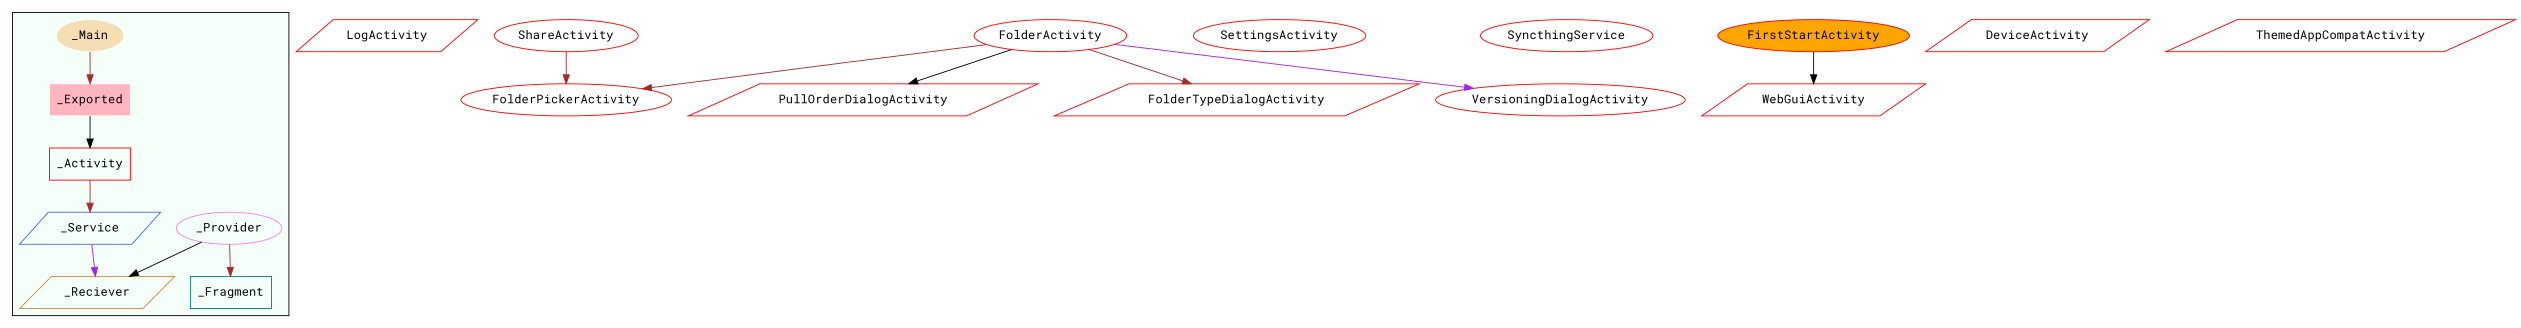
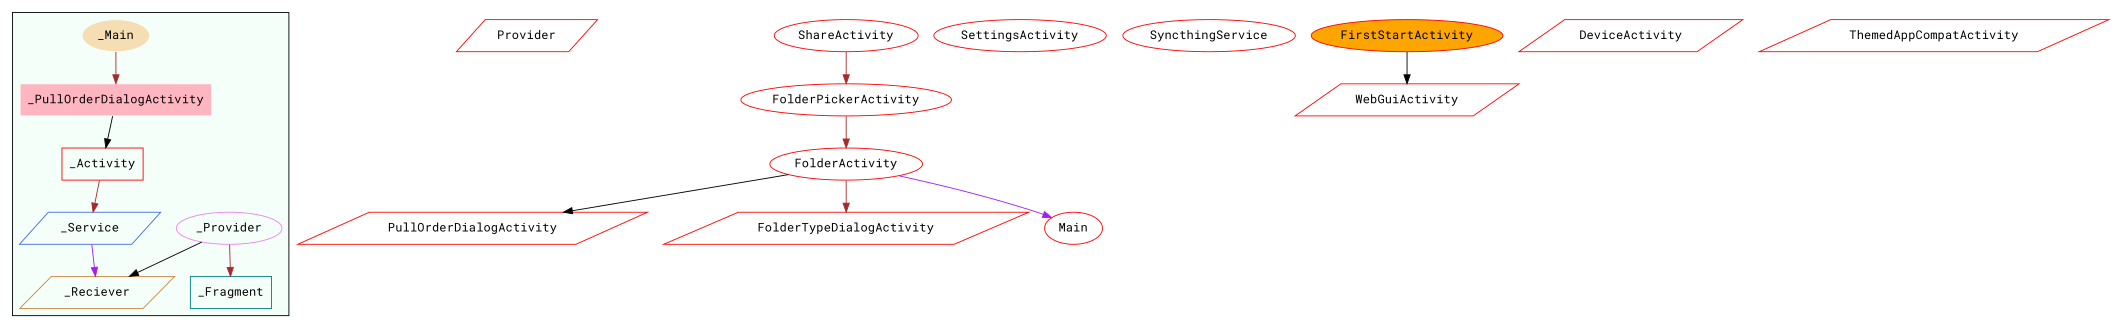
(387, 36) -> (527, 36)
(819, 66) -> (846, 128)
(90, 100) -> (116, 100)
(1560, 100) -> (1074, 228)
